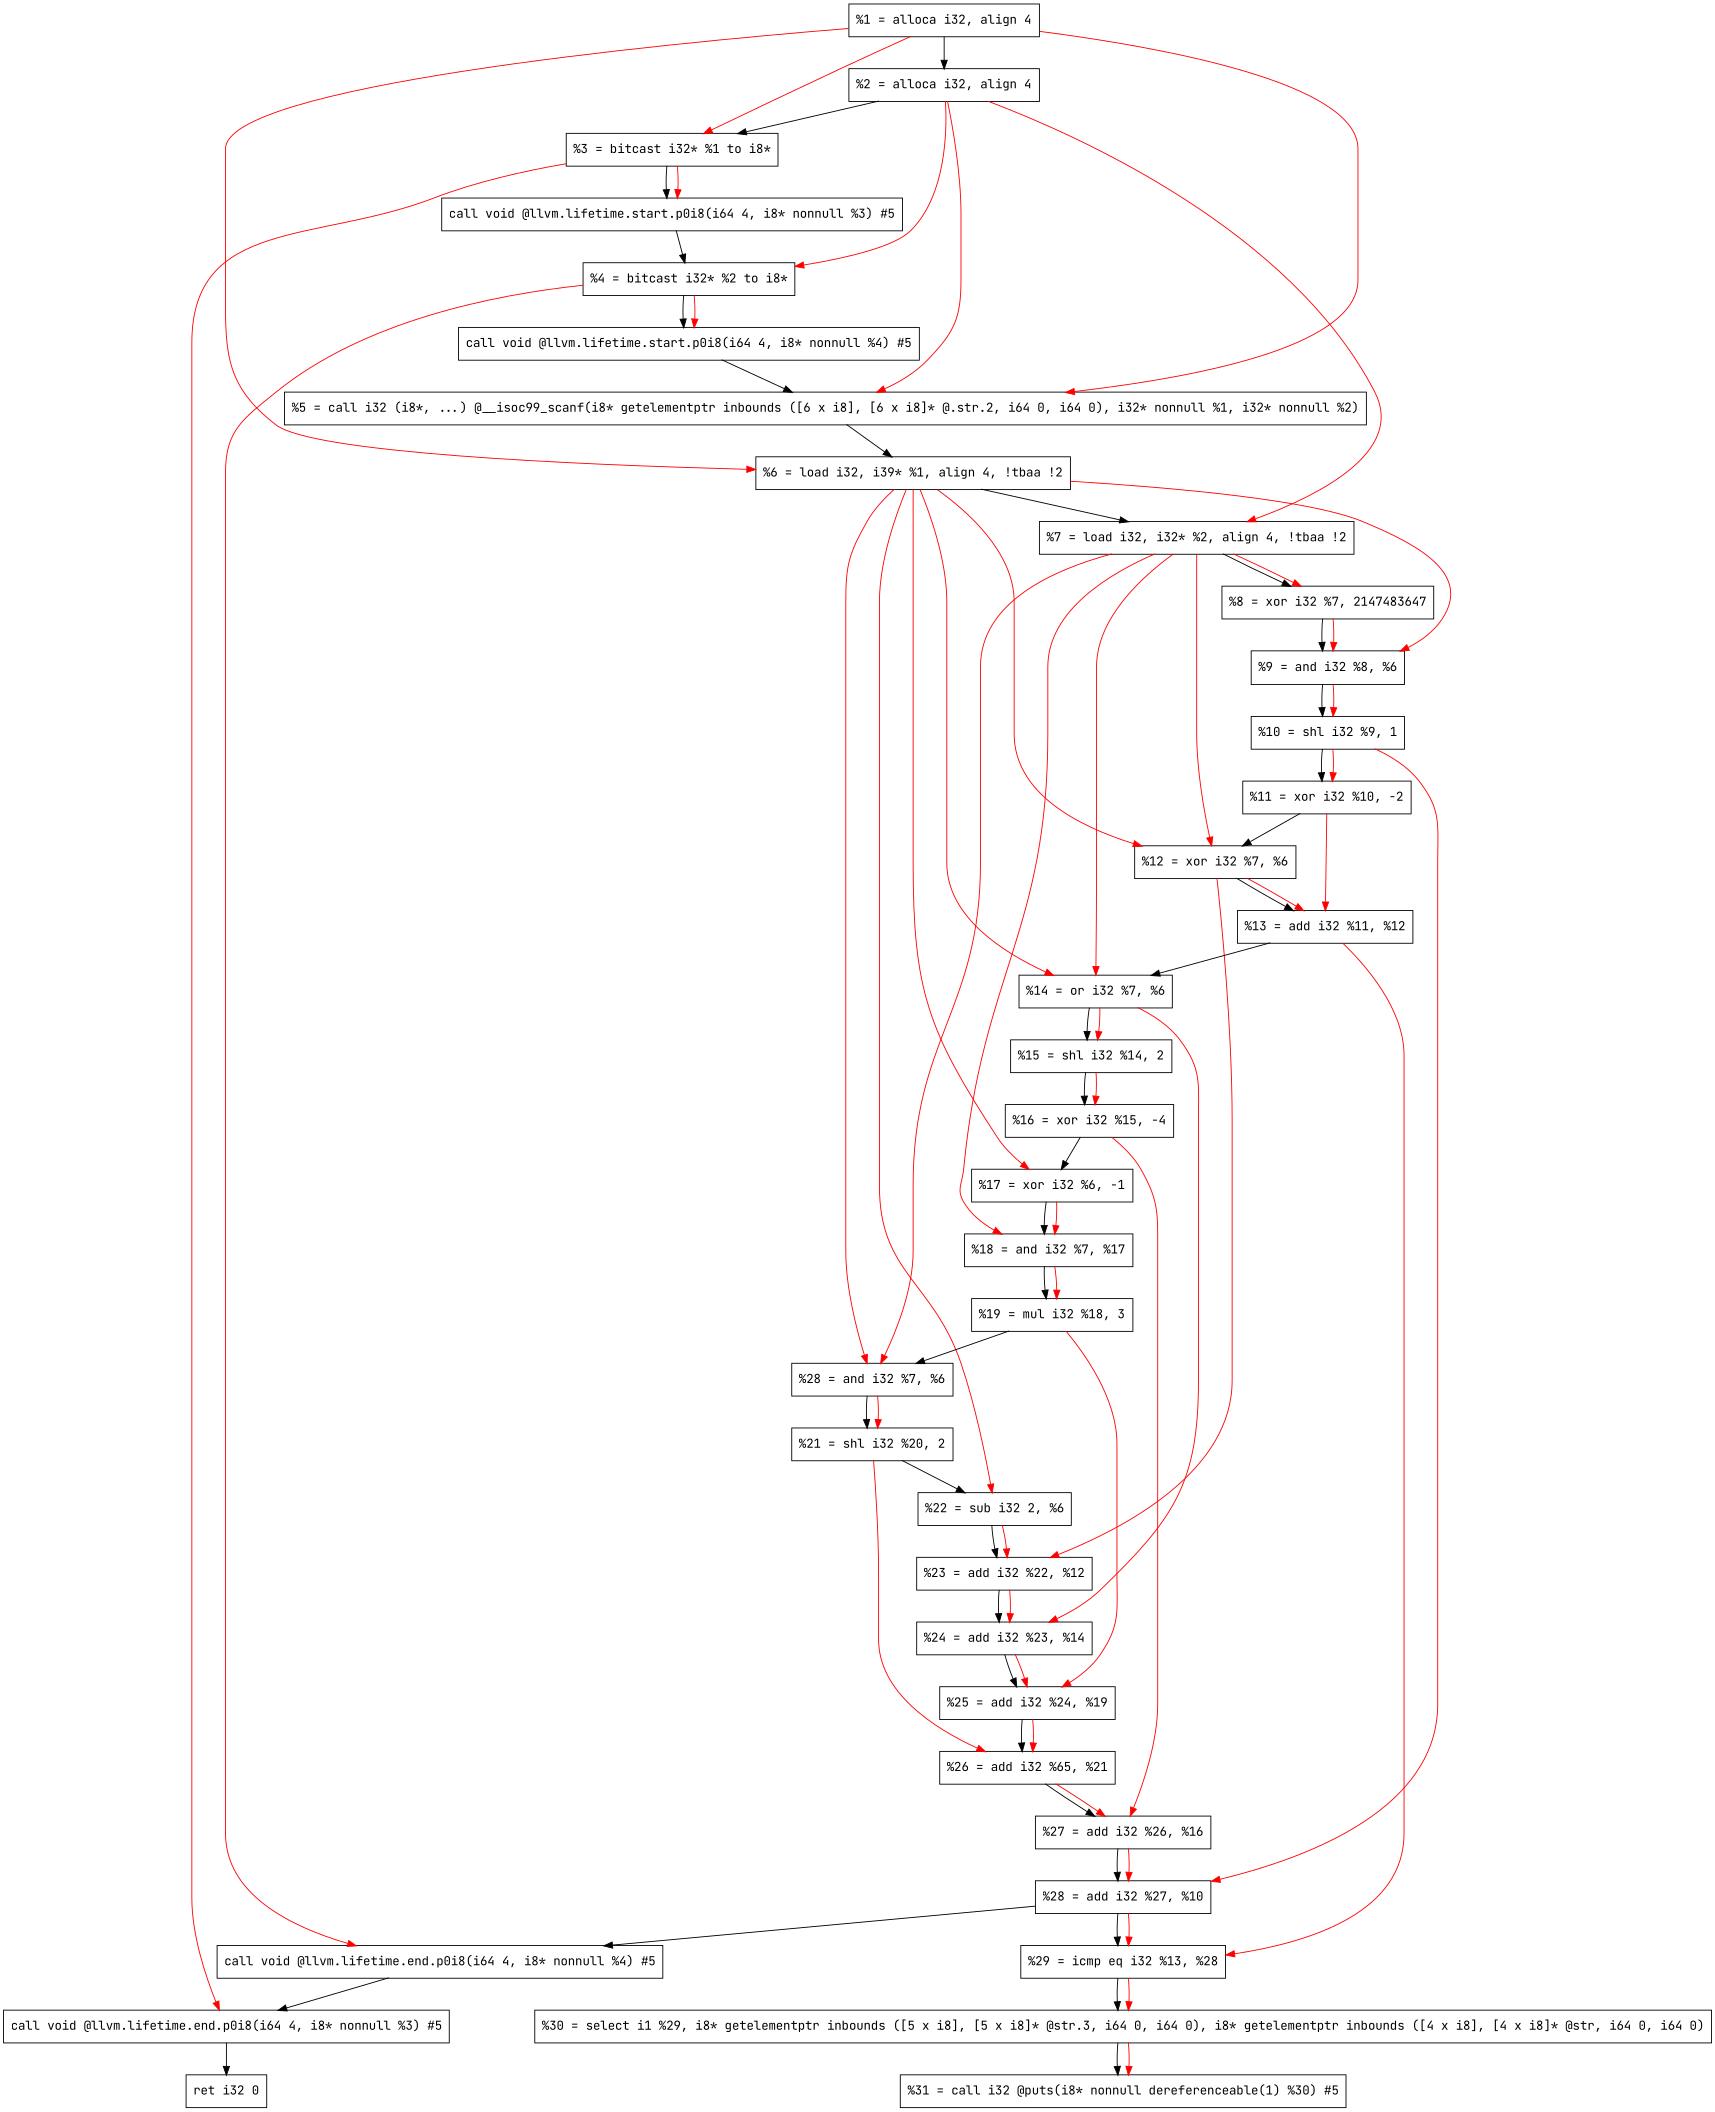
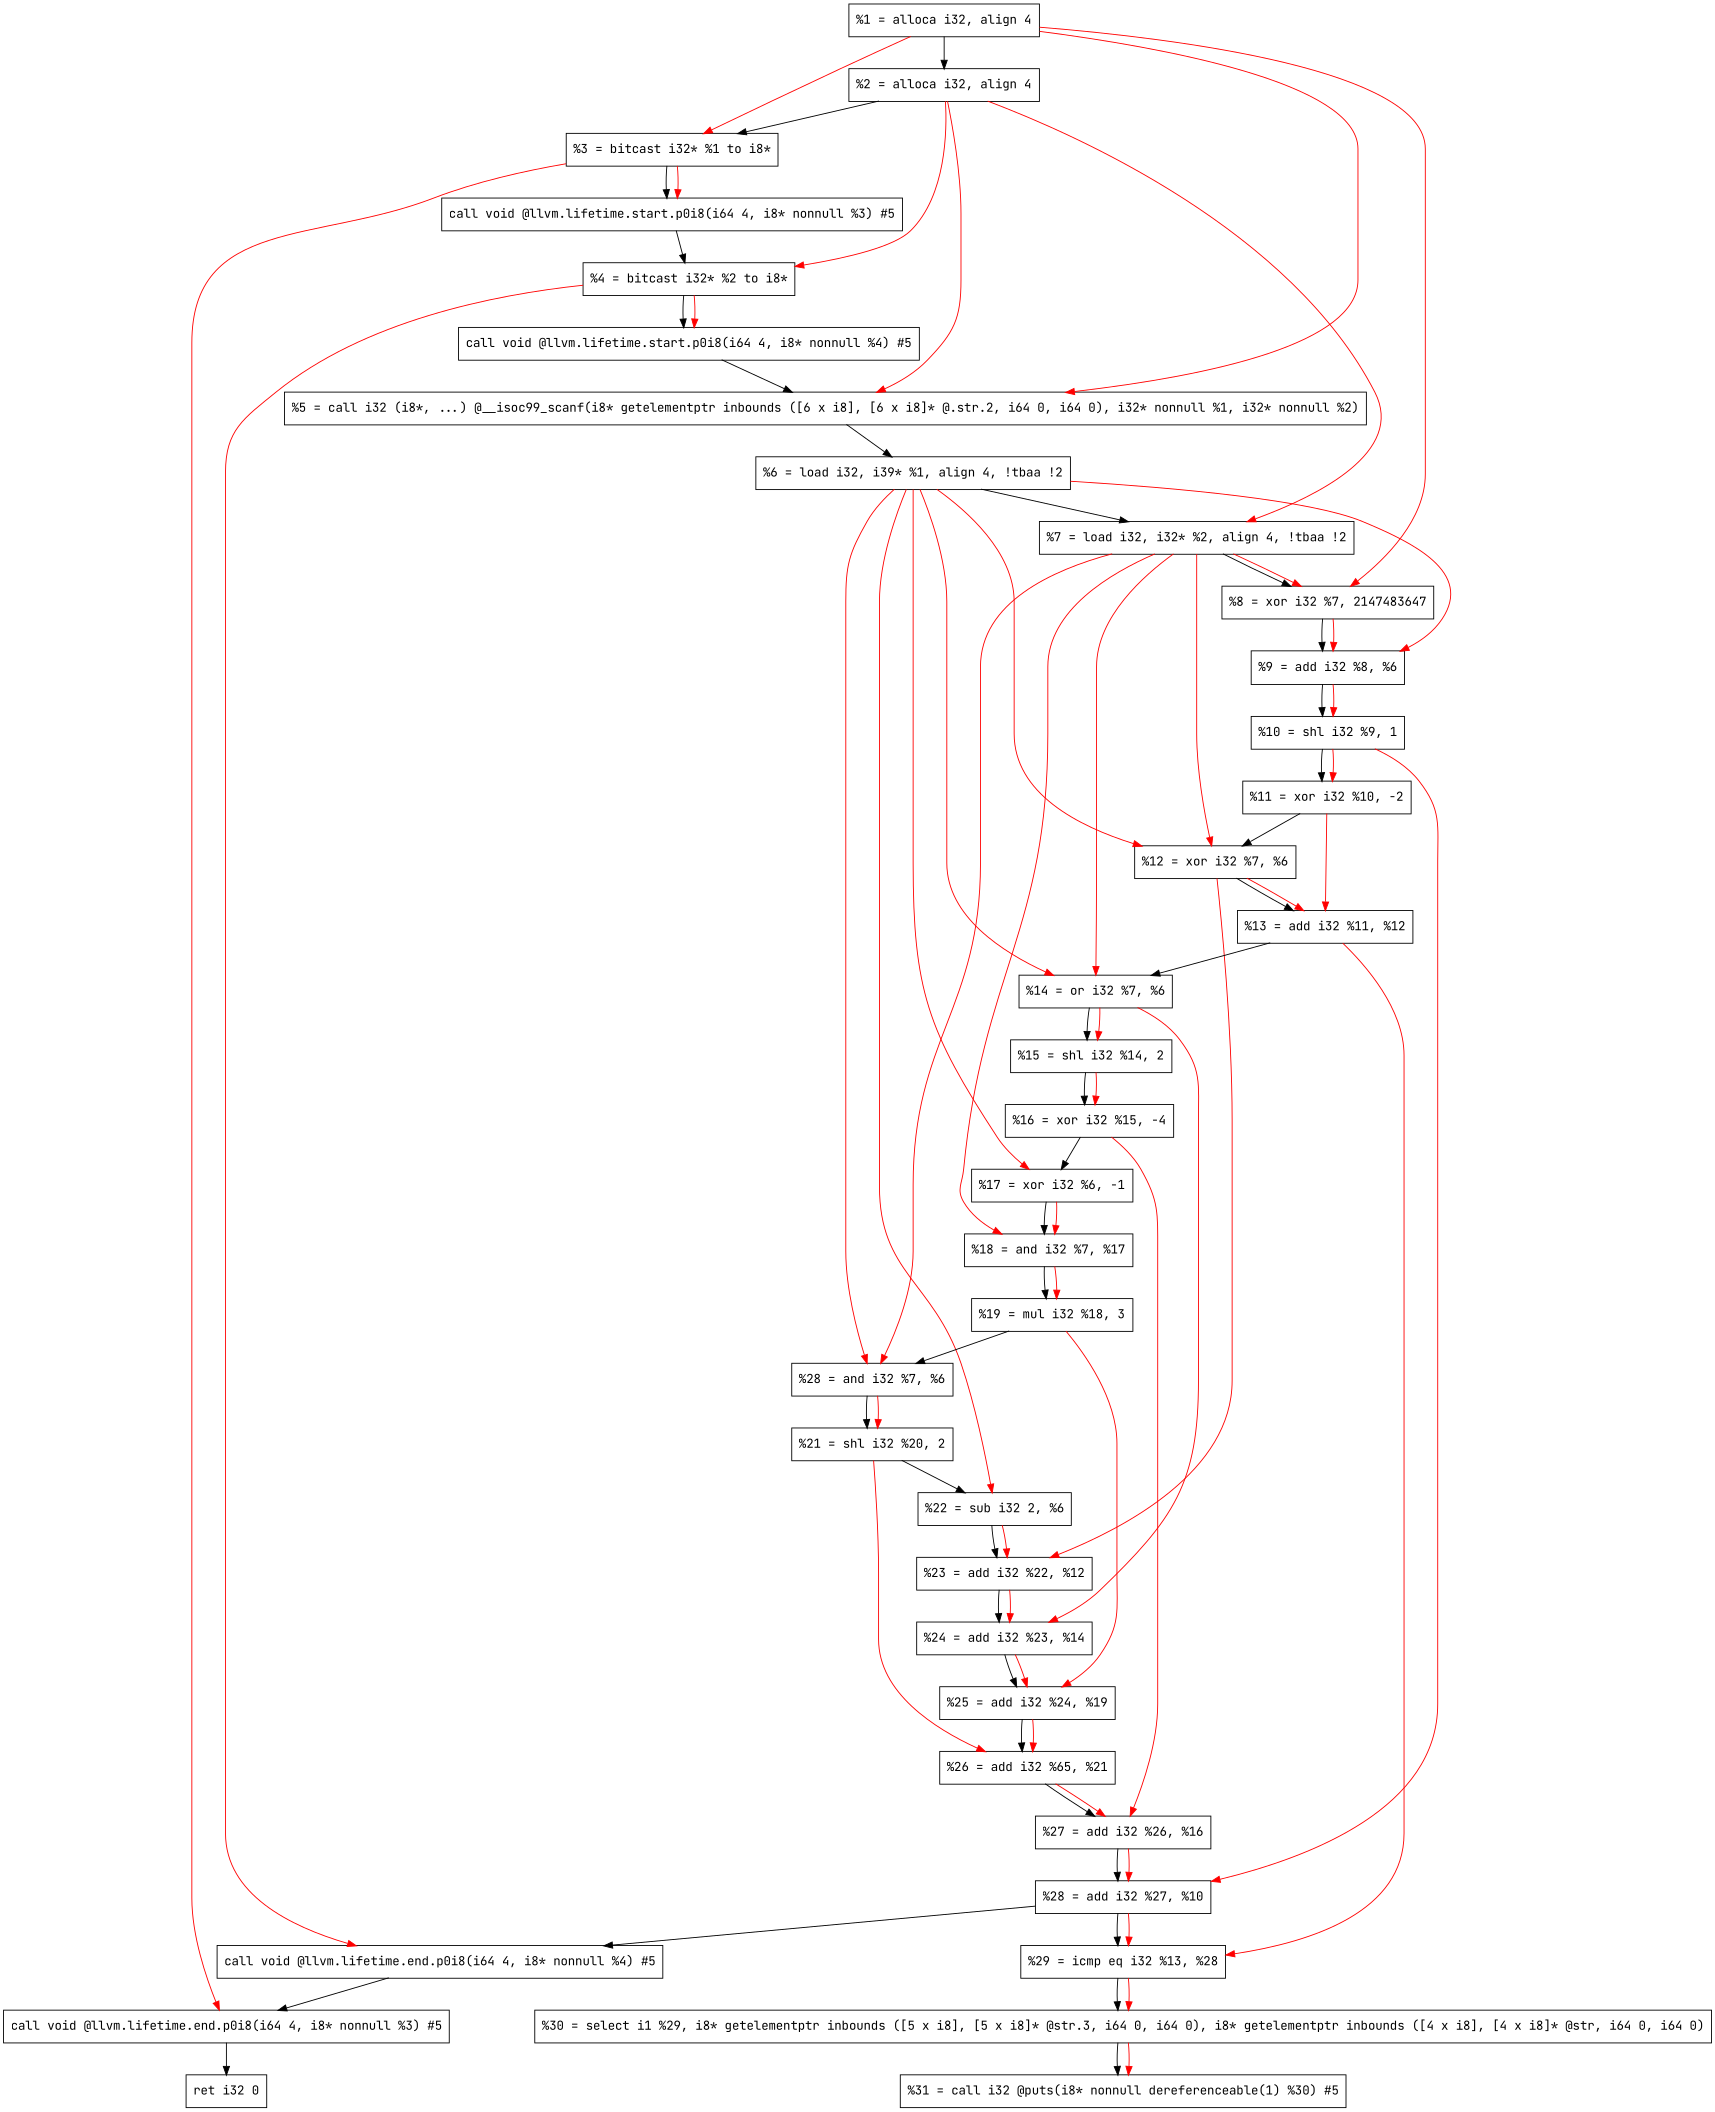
(226, 211) -> (1425, 166)
(1328, 668) -> (1328, 668)
